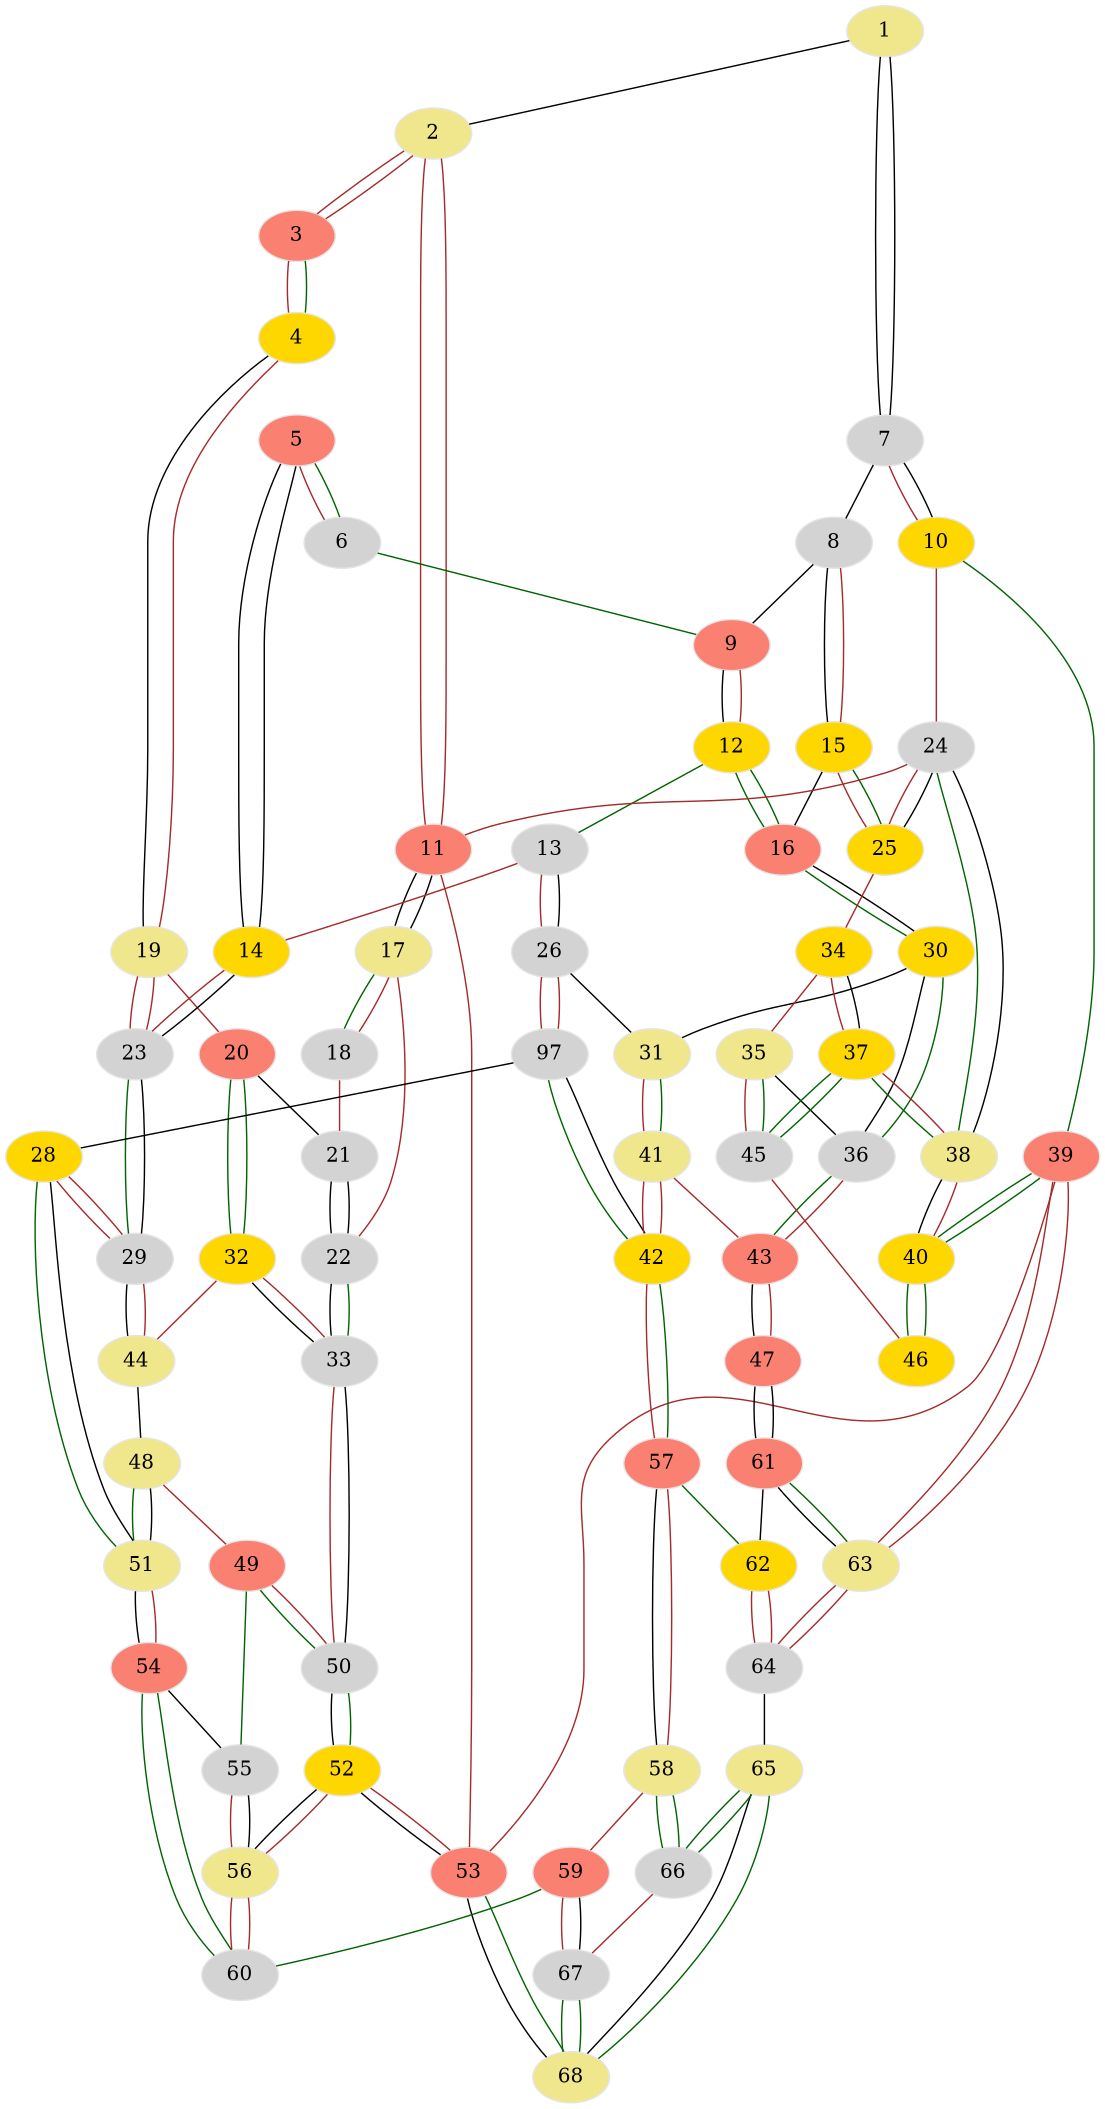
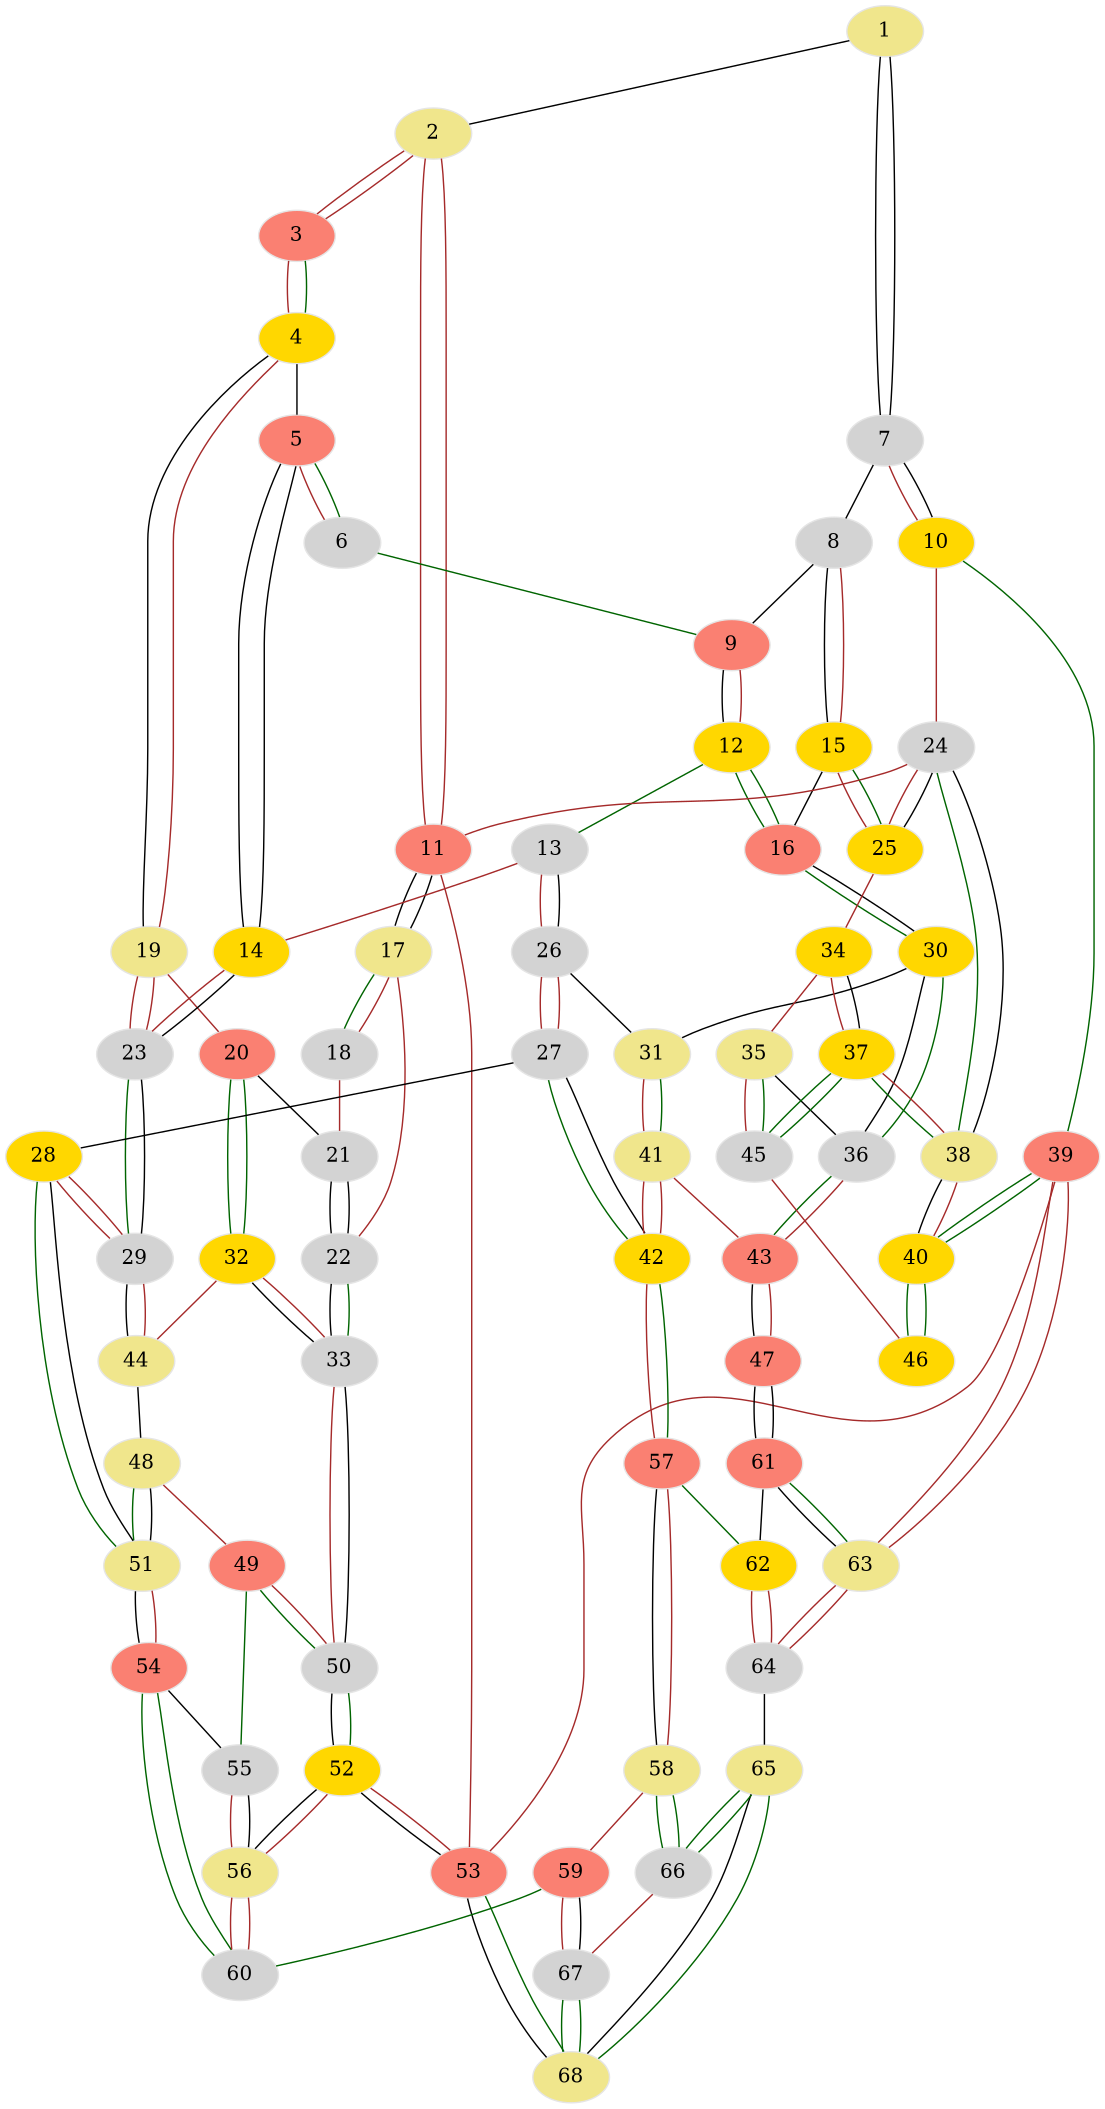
none -> (297, 389)
(550, 1054) -> (550, 1054)
